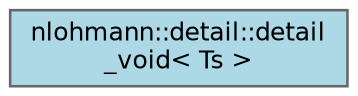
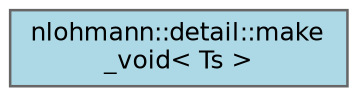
(179, 48) -> (179, 48)
